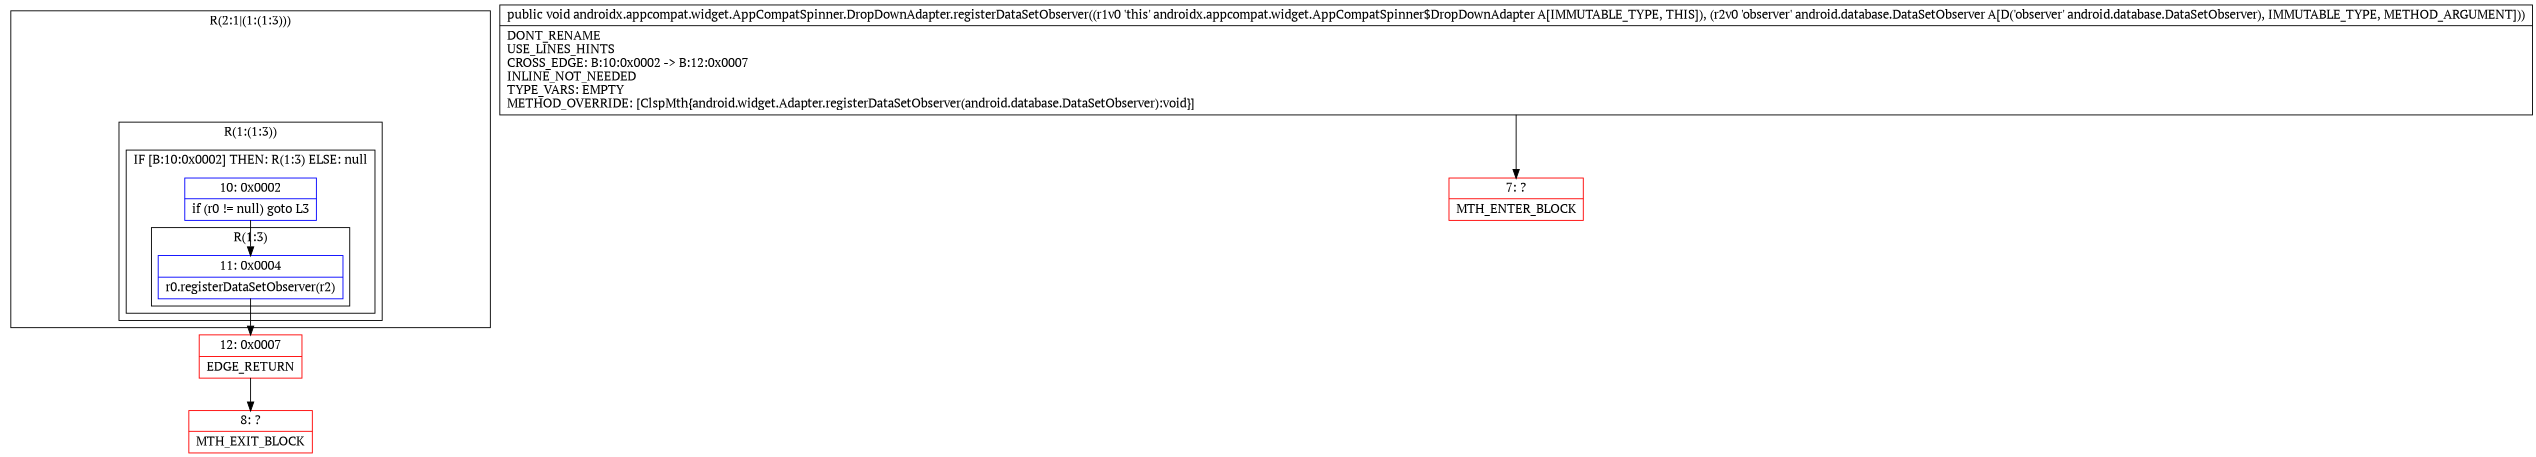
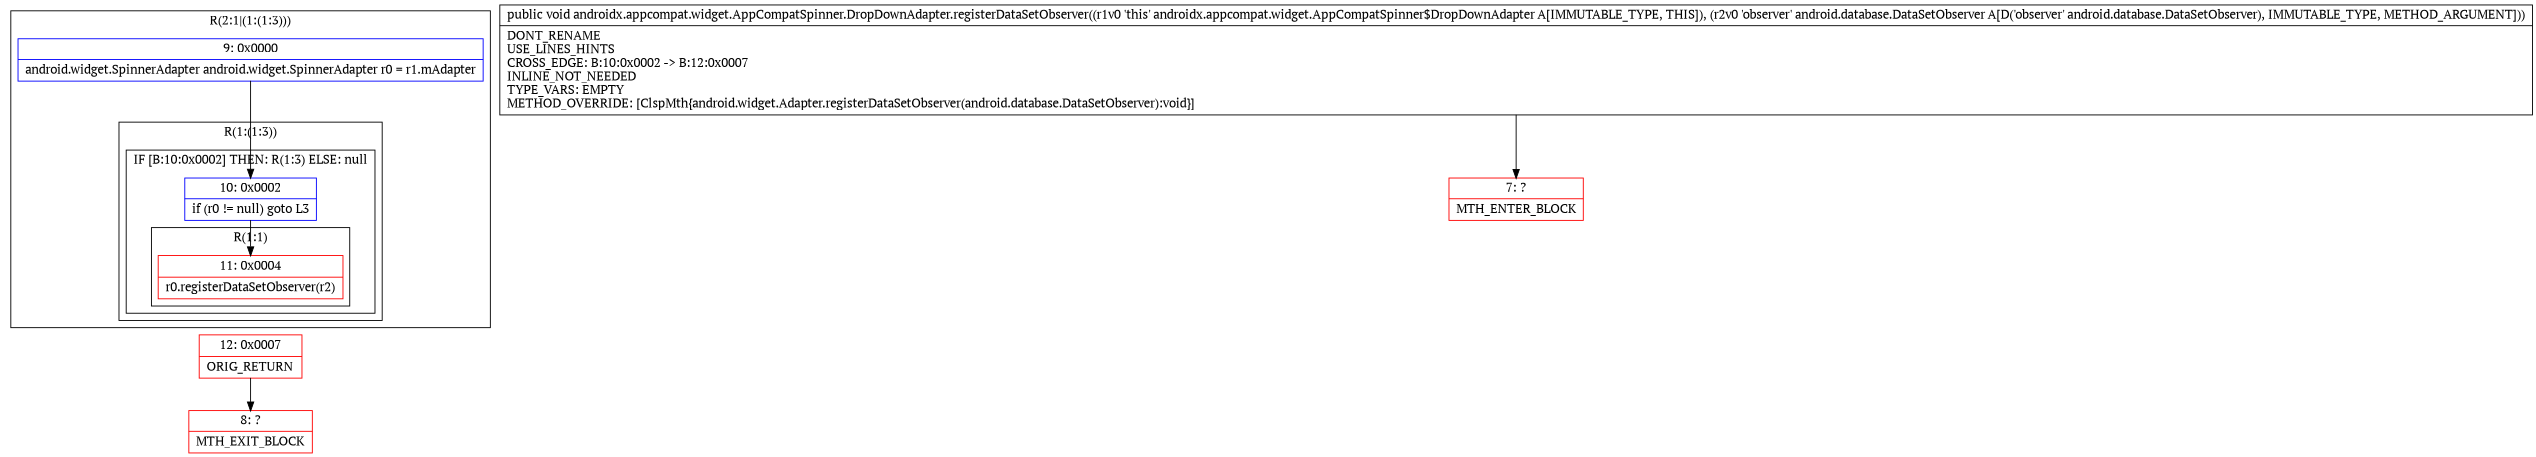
none -> (251, 60)
(251, 238) -> (251, 238)
(251, 277) -> (251, 277)
(251, 312) -> none
(251, 367) -> (250, 367)
